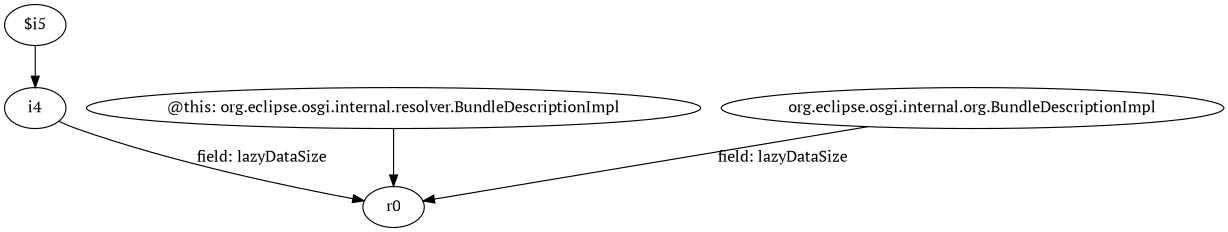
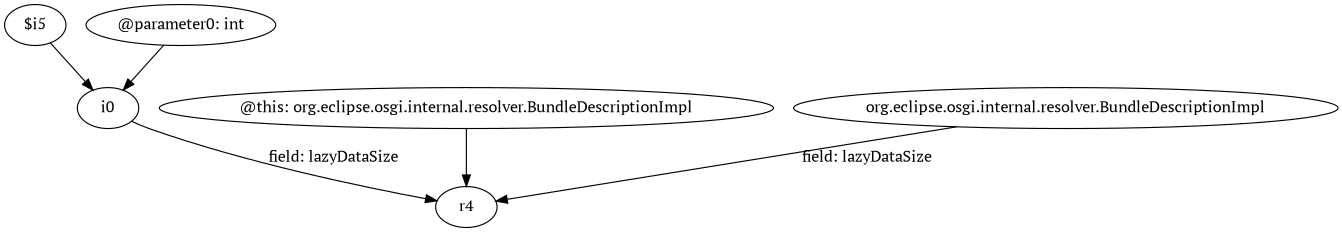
none -> (181, 25)
(35, 108) -> (108, 108)
(973, 108) -> (1066, 108)
(394, 207) -> (466, 207)
